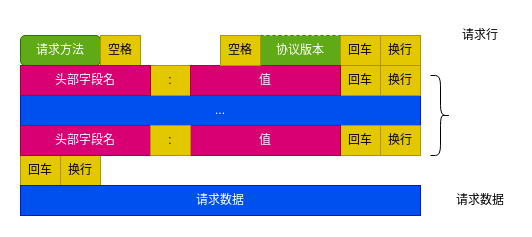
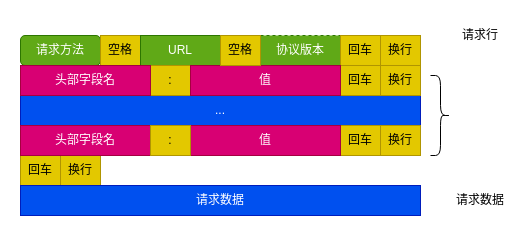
none -> (181, 51)
